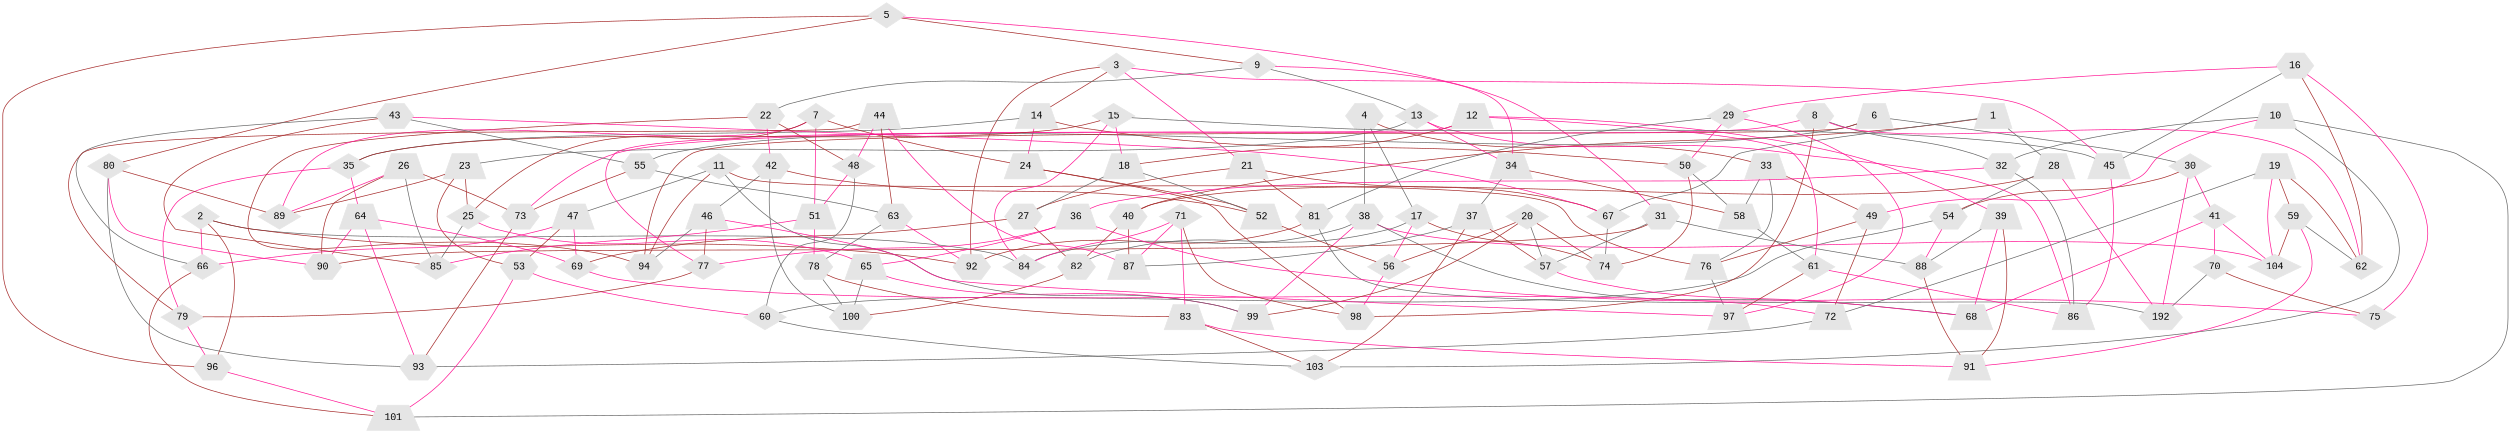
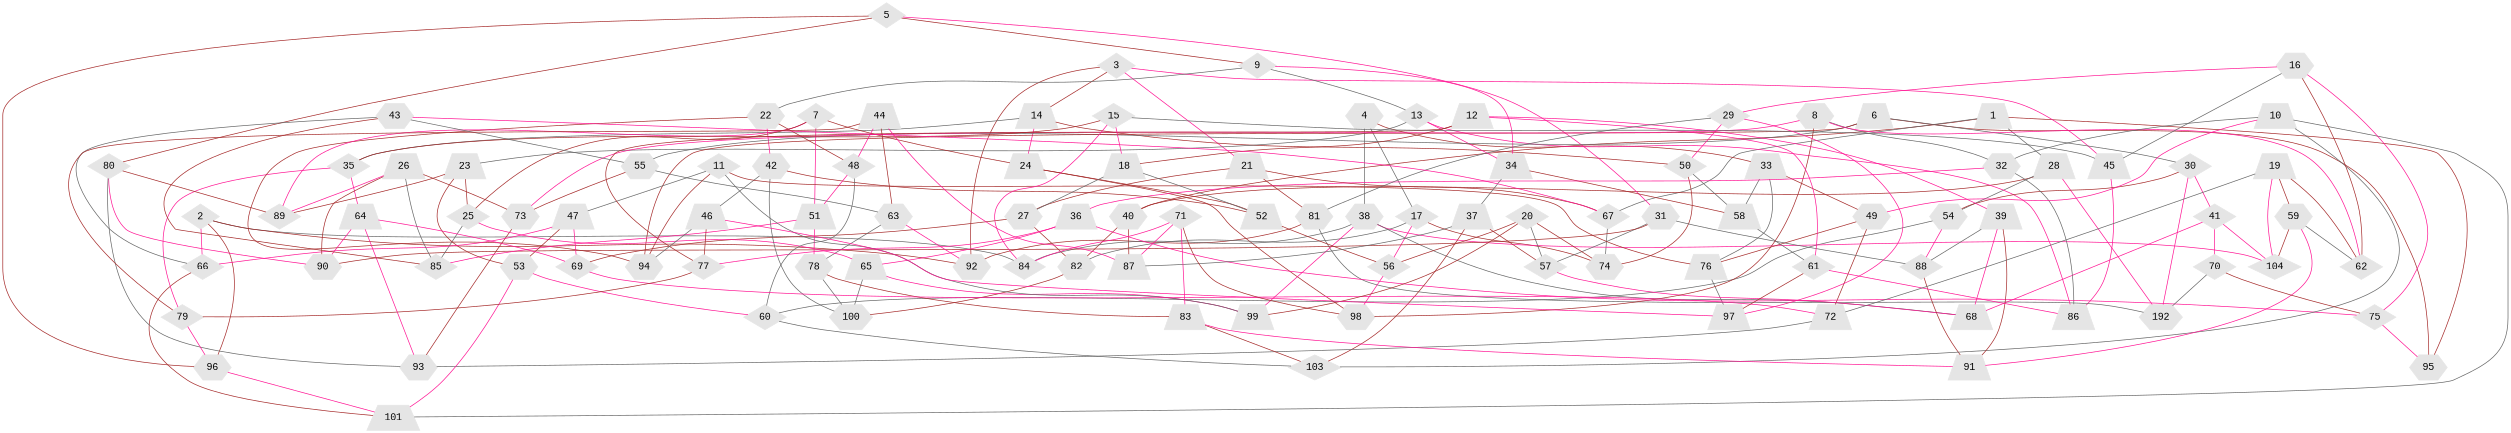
(958, 133) -> (958, 133)
none -> (2428, 367)
